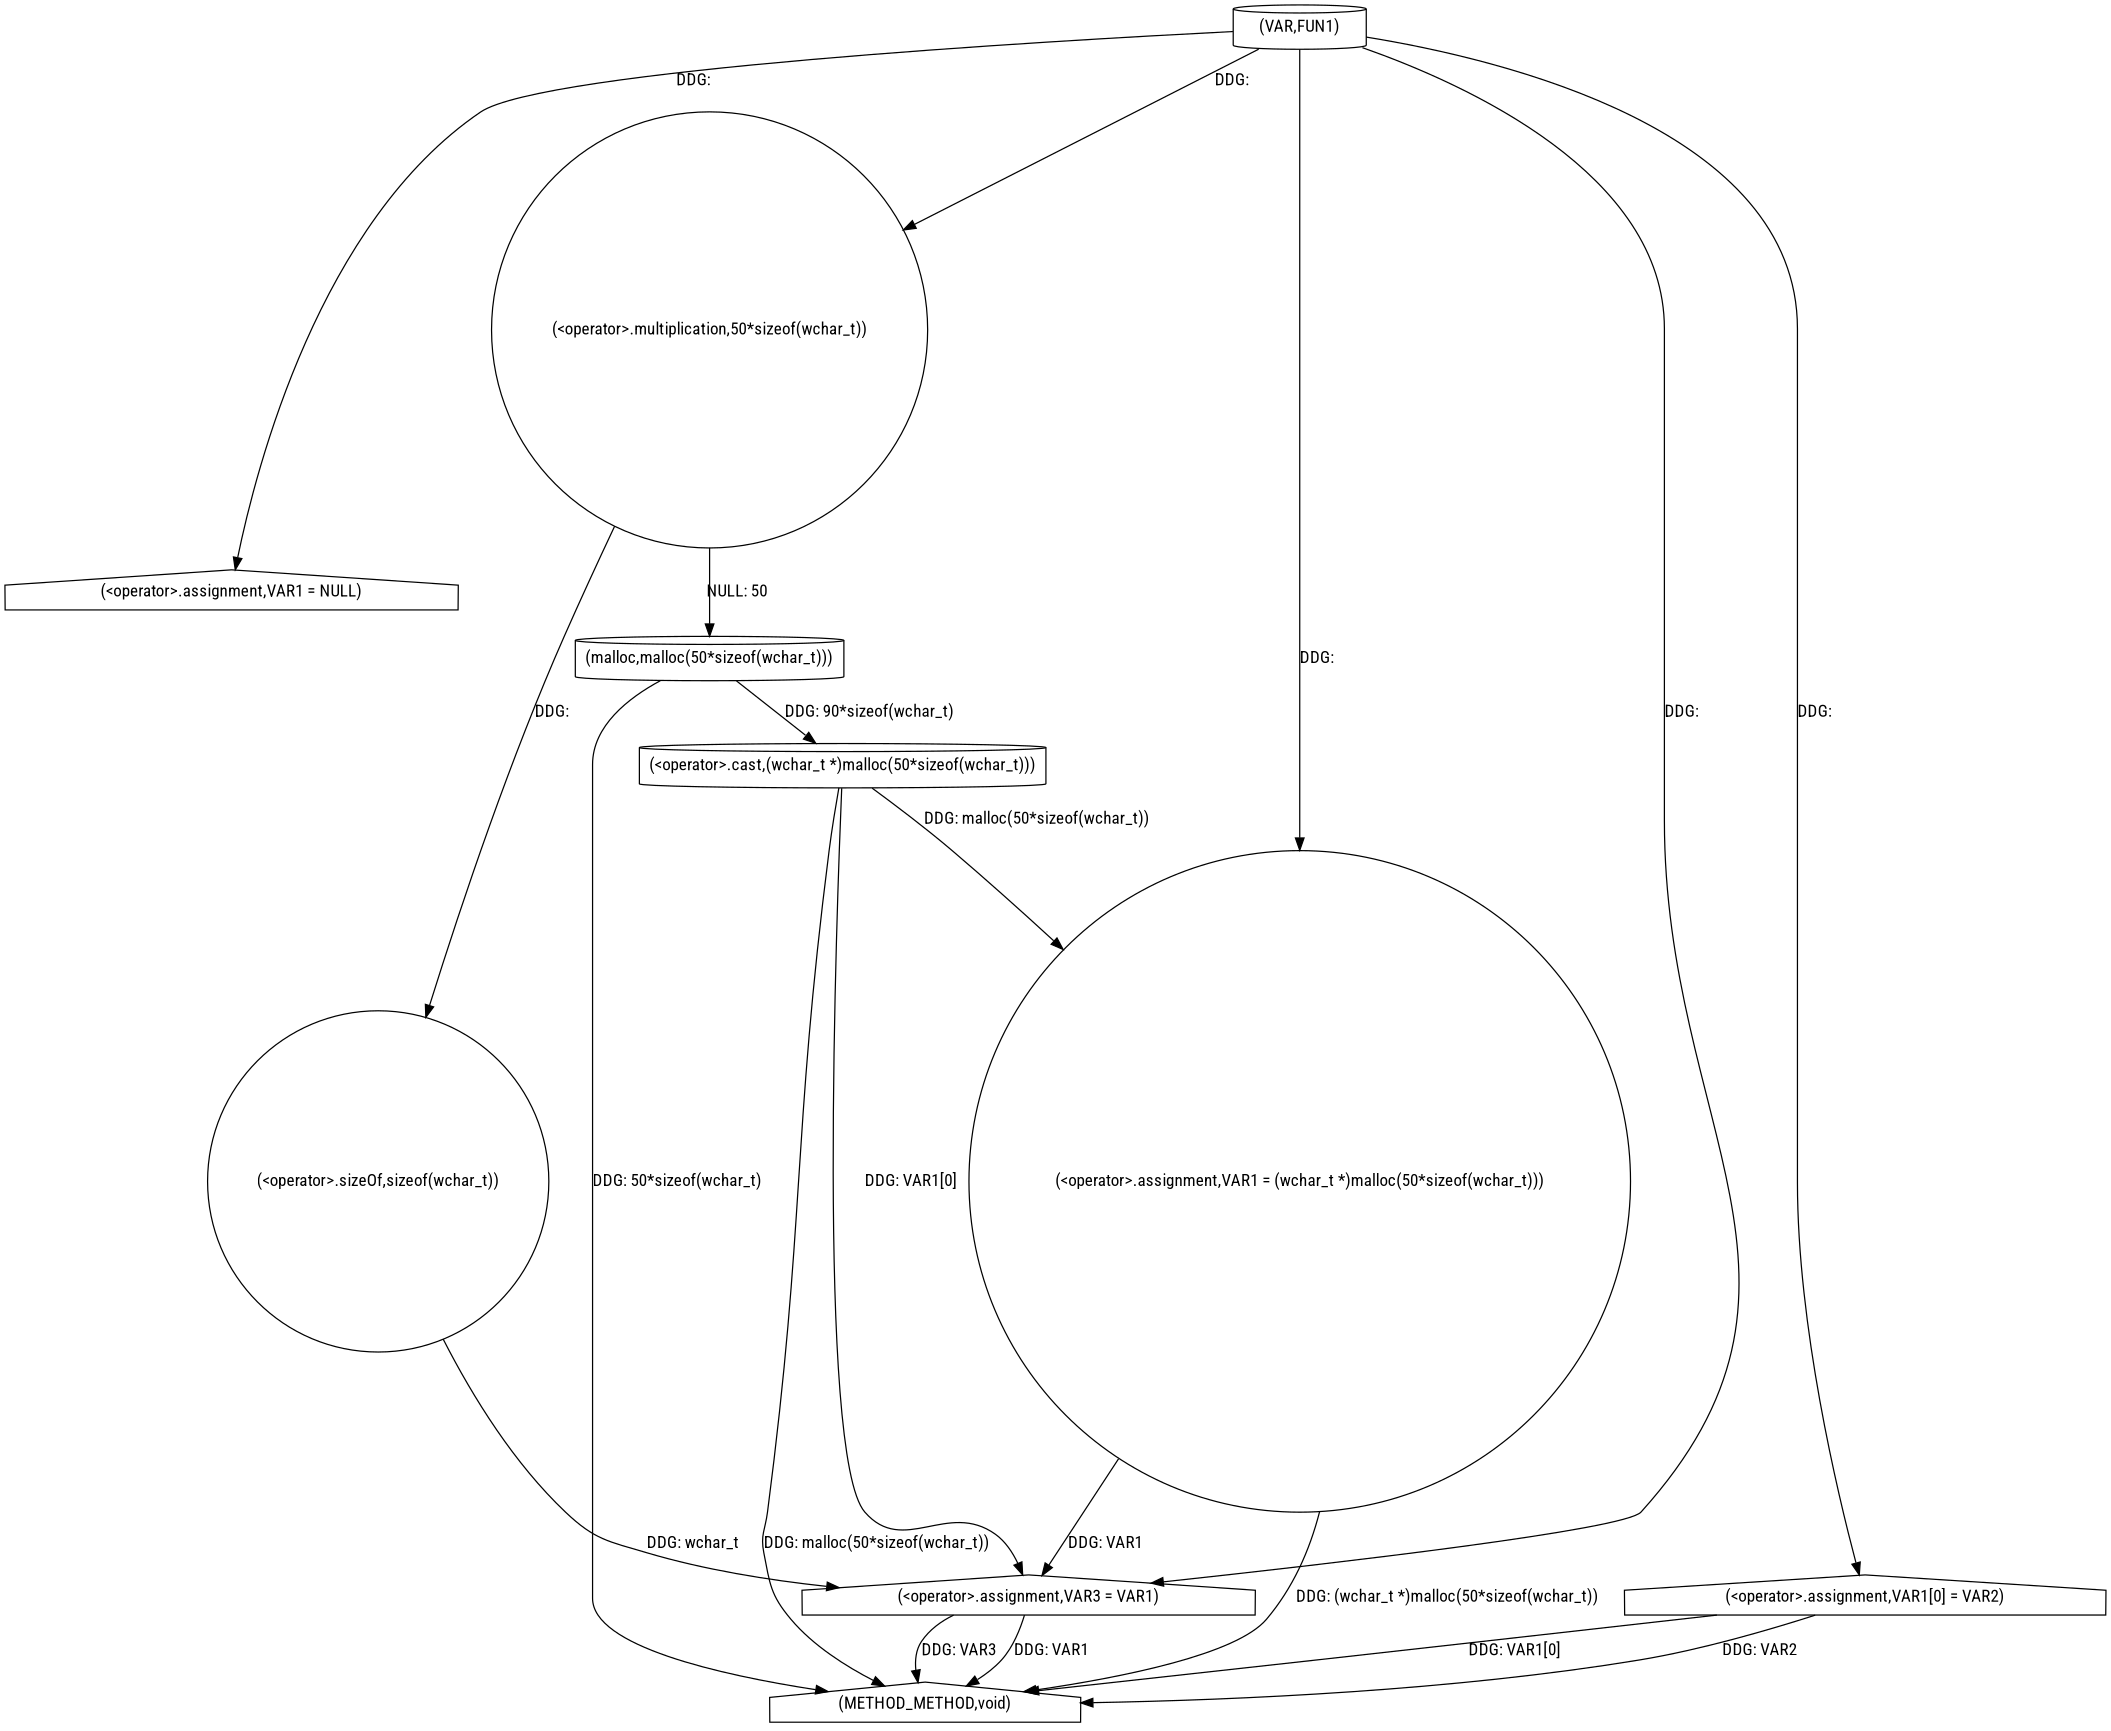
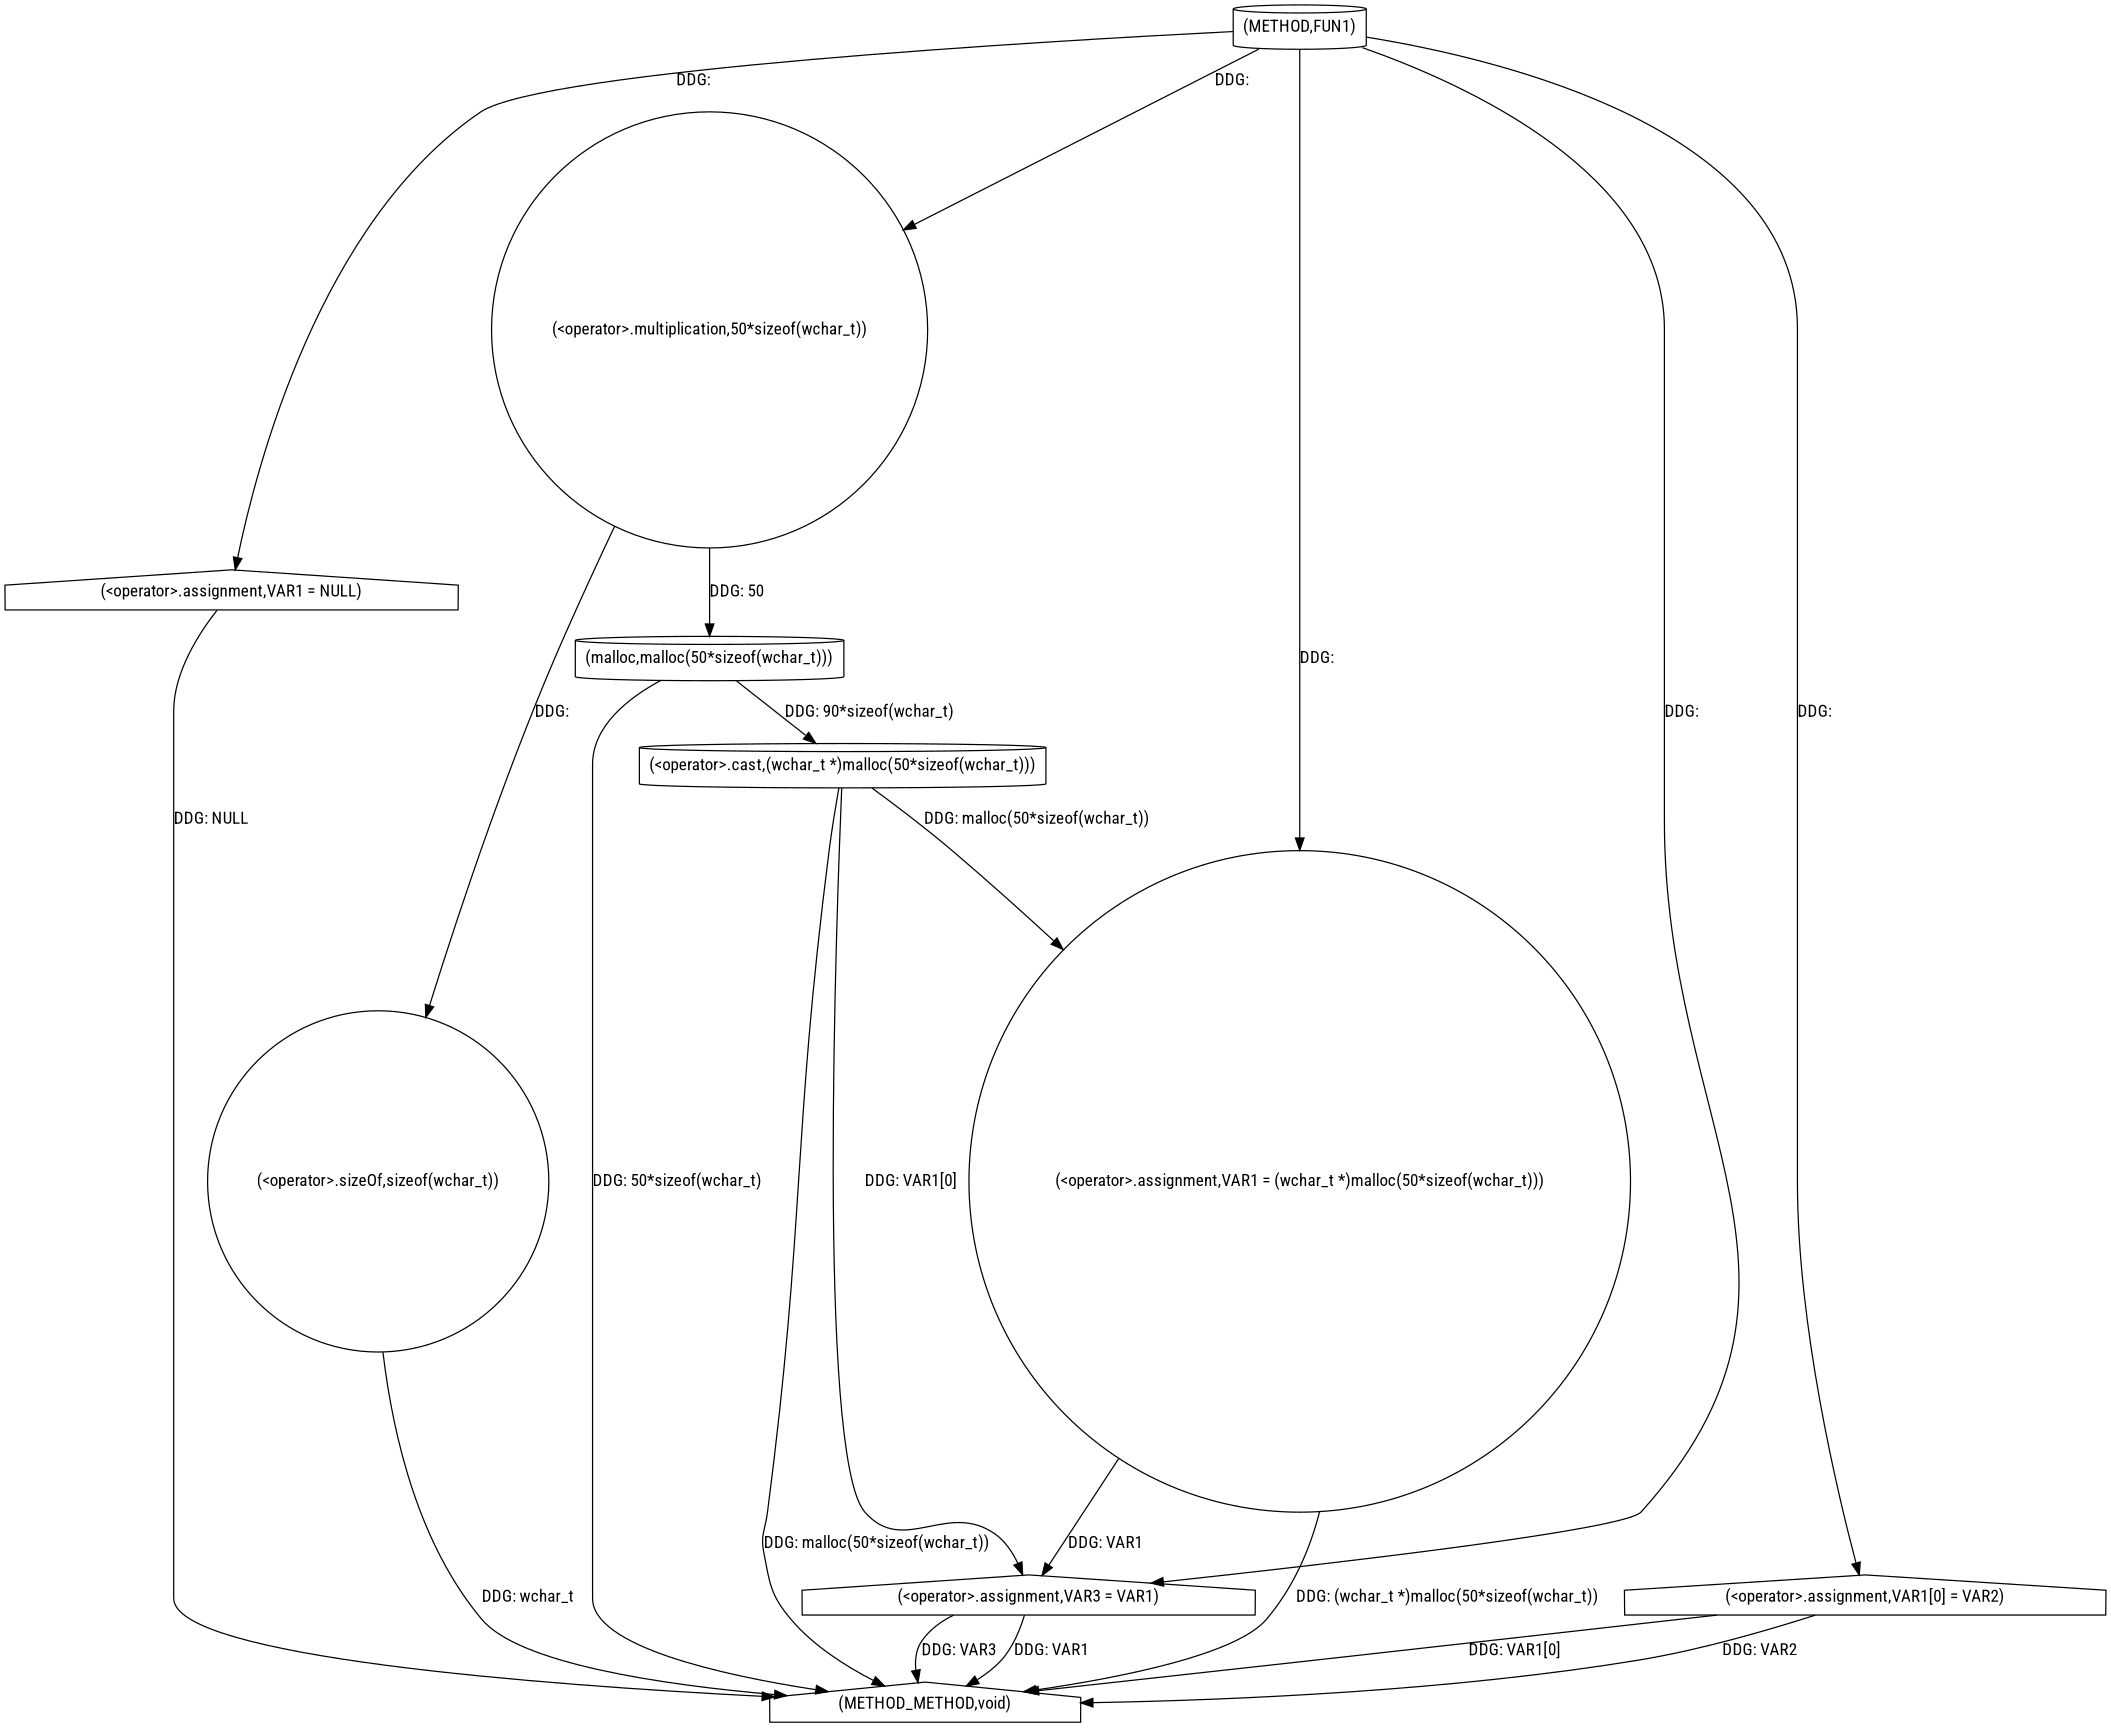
(1300, 27) -> (1300, 27)
(737, 592) -> (737, 592)
none -> (174, 1402)
(580, 1525) -> (489, 1625)
